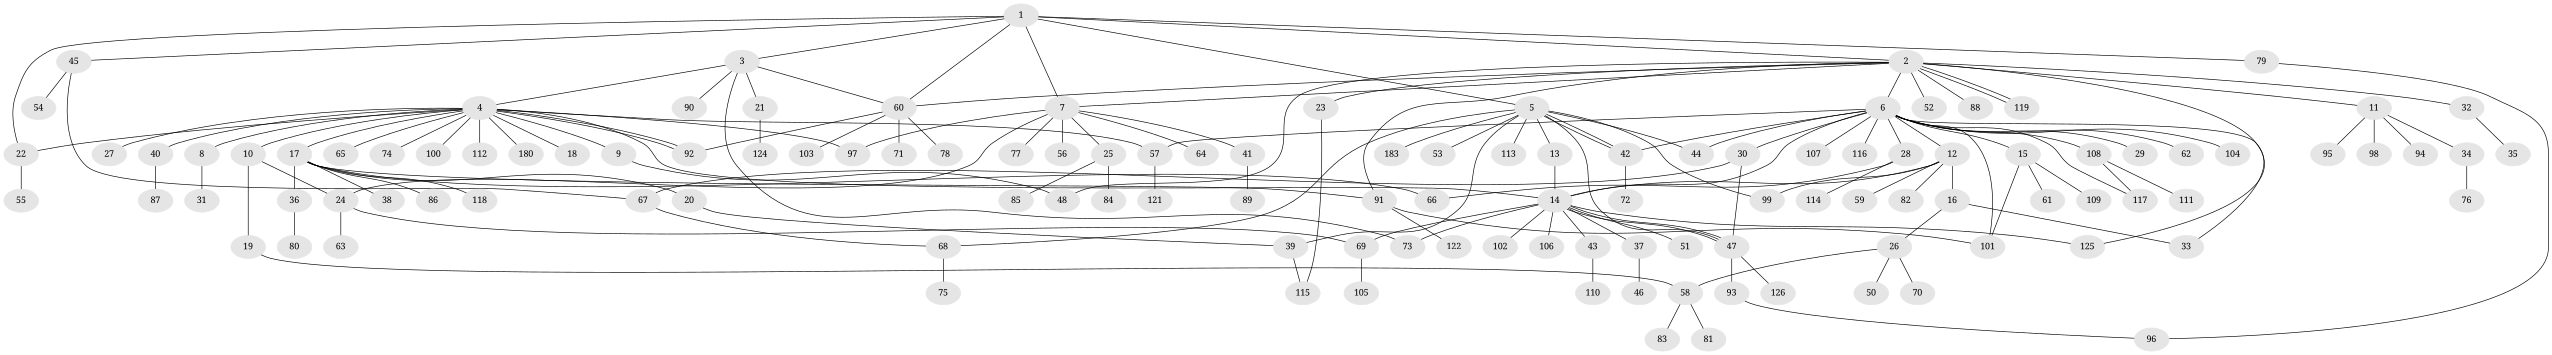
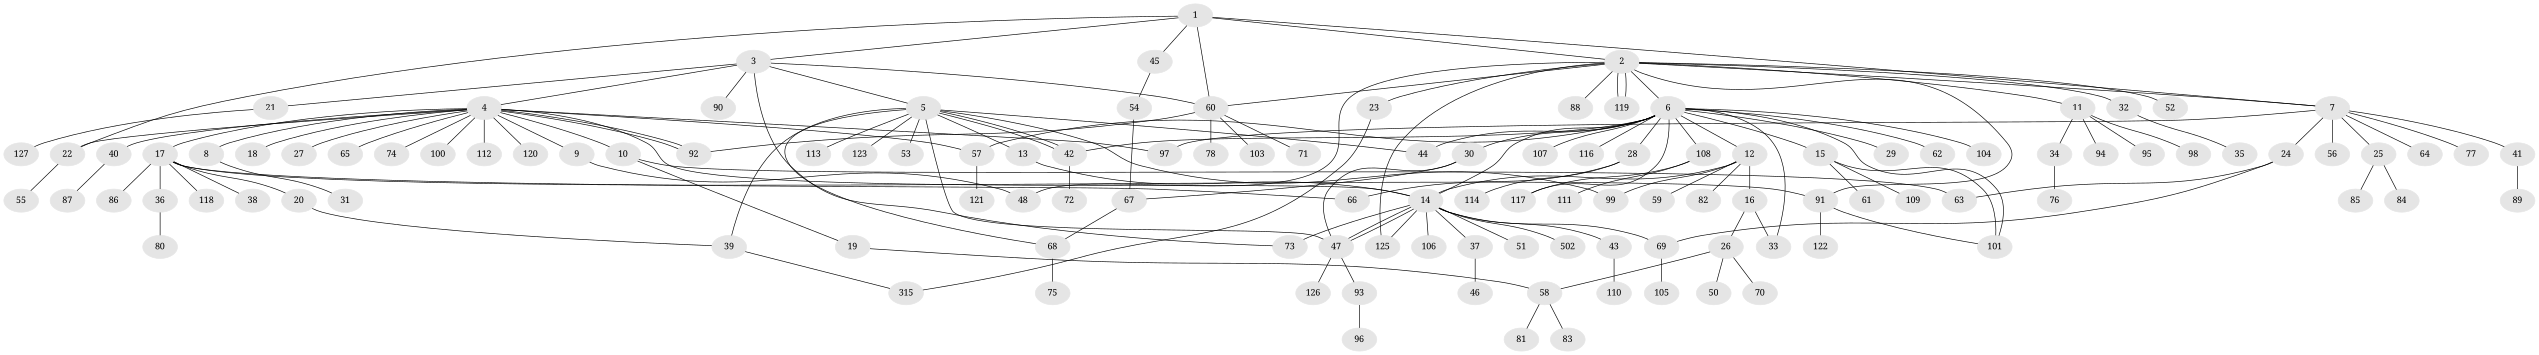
(1277, 62) -> (839, 85)
(2262, 62) -> none
(526, 154) -> (531, 154)
(760, 154) -> (21, 154)
(1392, 154) -> (860, 154)
(290, 175) -> (1293, 172)
(306, 188) -> (1132, 154)
(1500, 247) -> (1568, 247)
(1303, 293) -> (906, 293)
